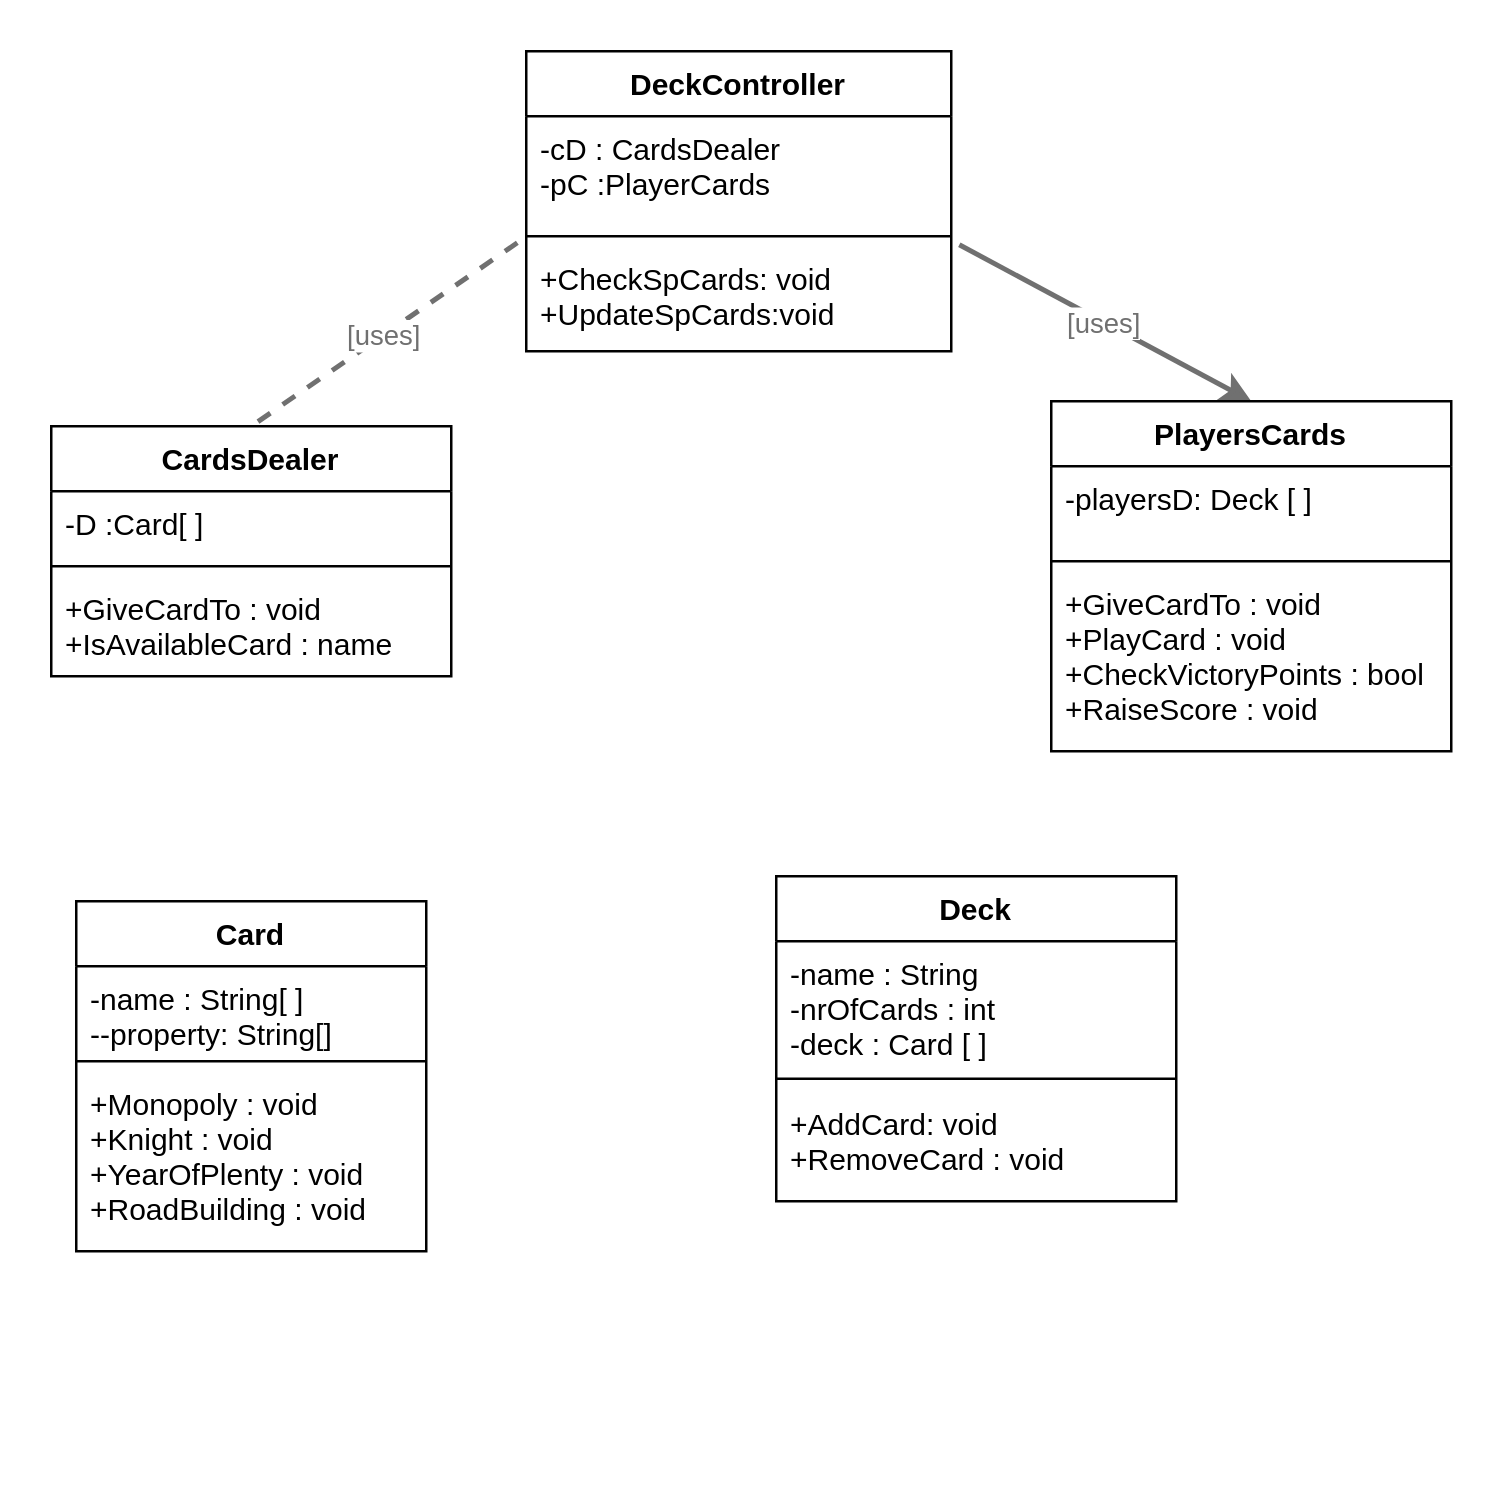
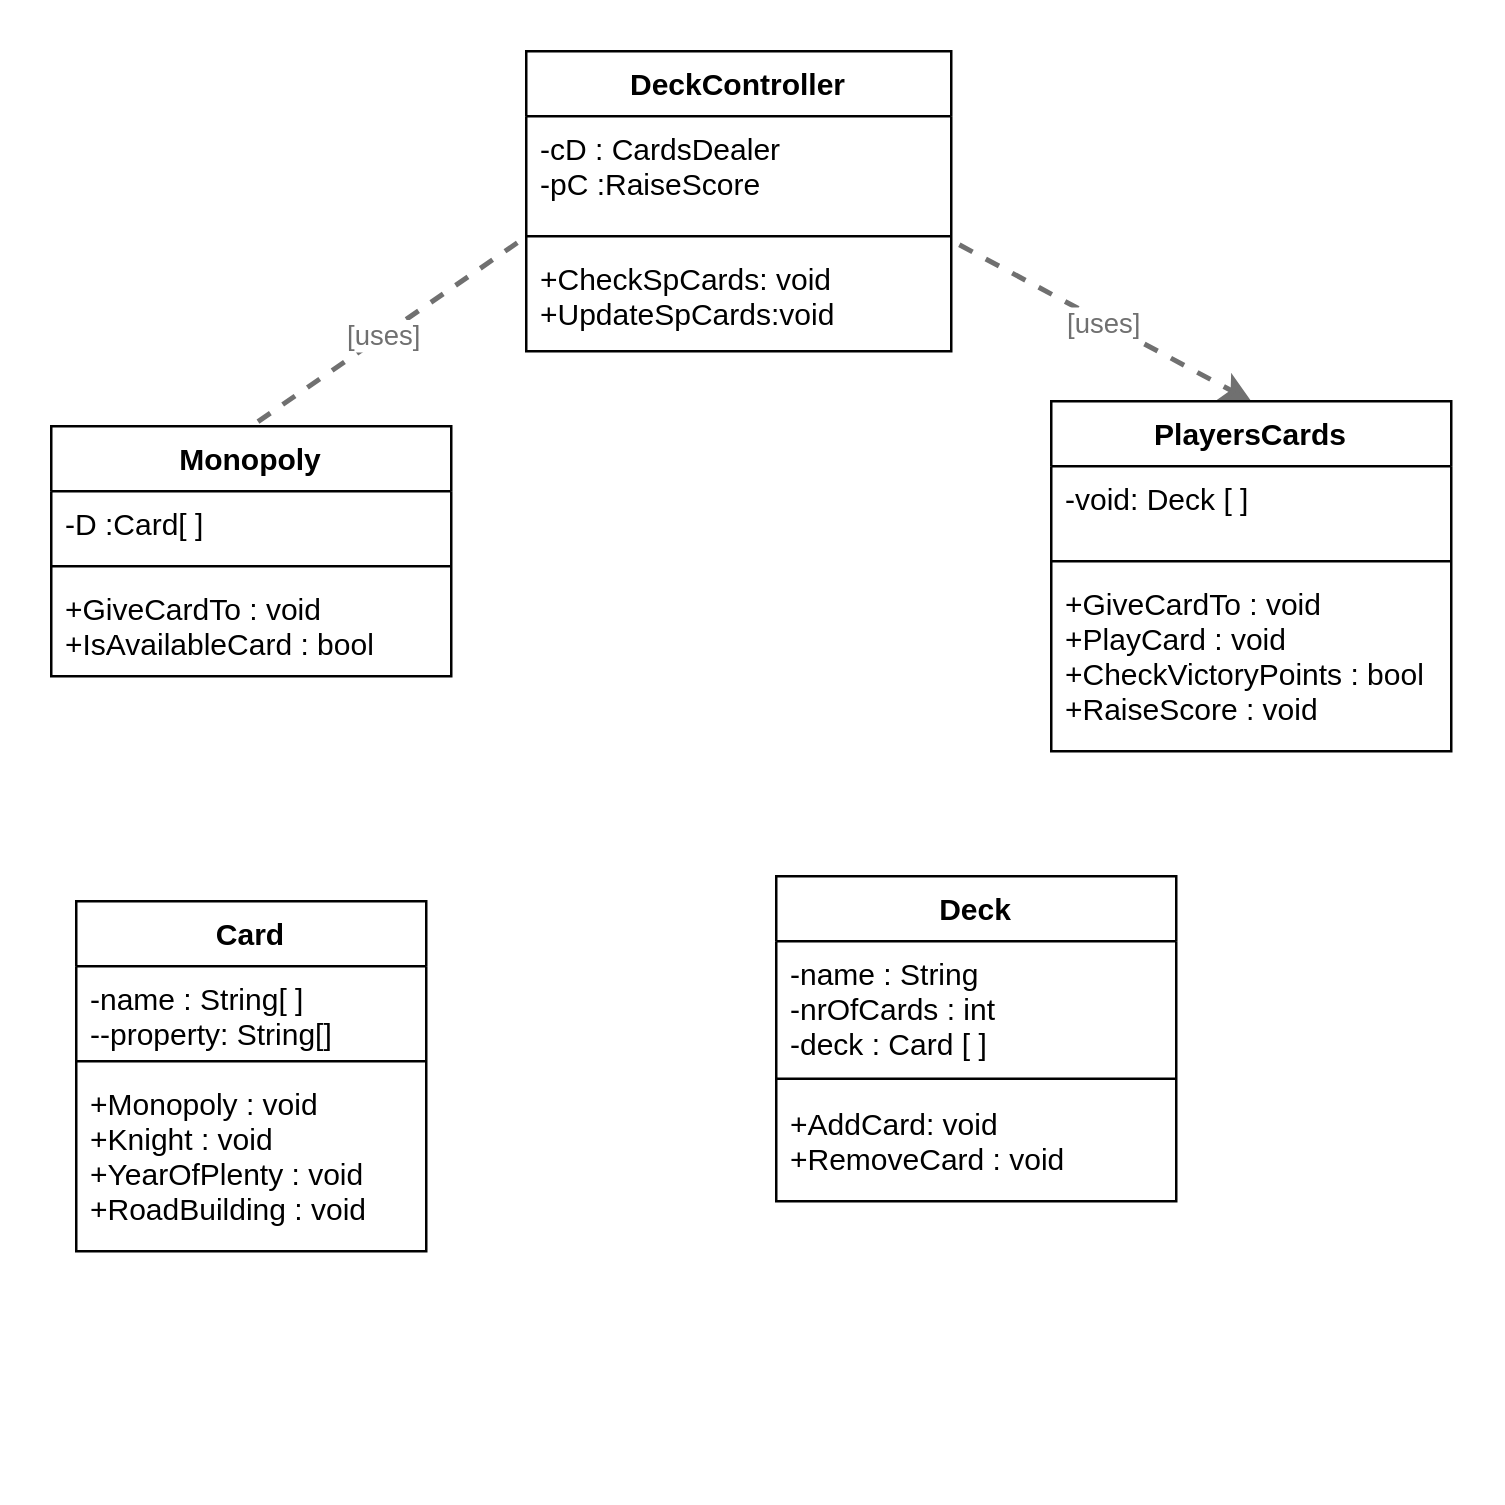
(667, 150) -> (667, 150)
(1005, 269) -> (1005, 269)
(250, 460) -> (250, 460)
(1205, 500) -> (1172, 500)
(197, 610) -> (197, 610)
